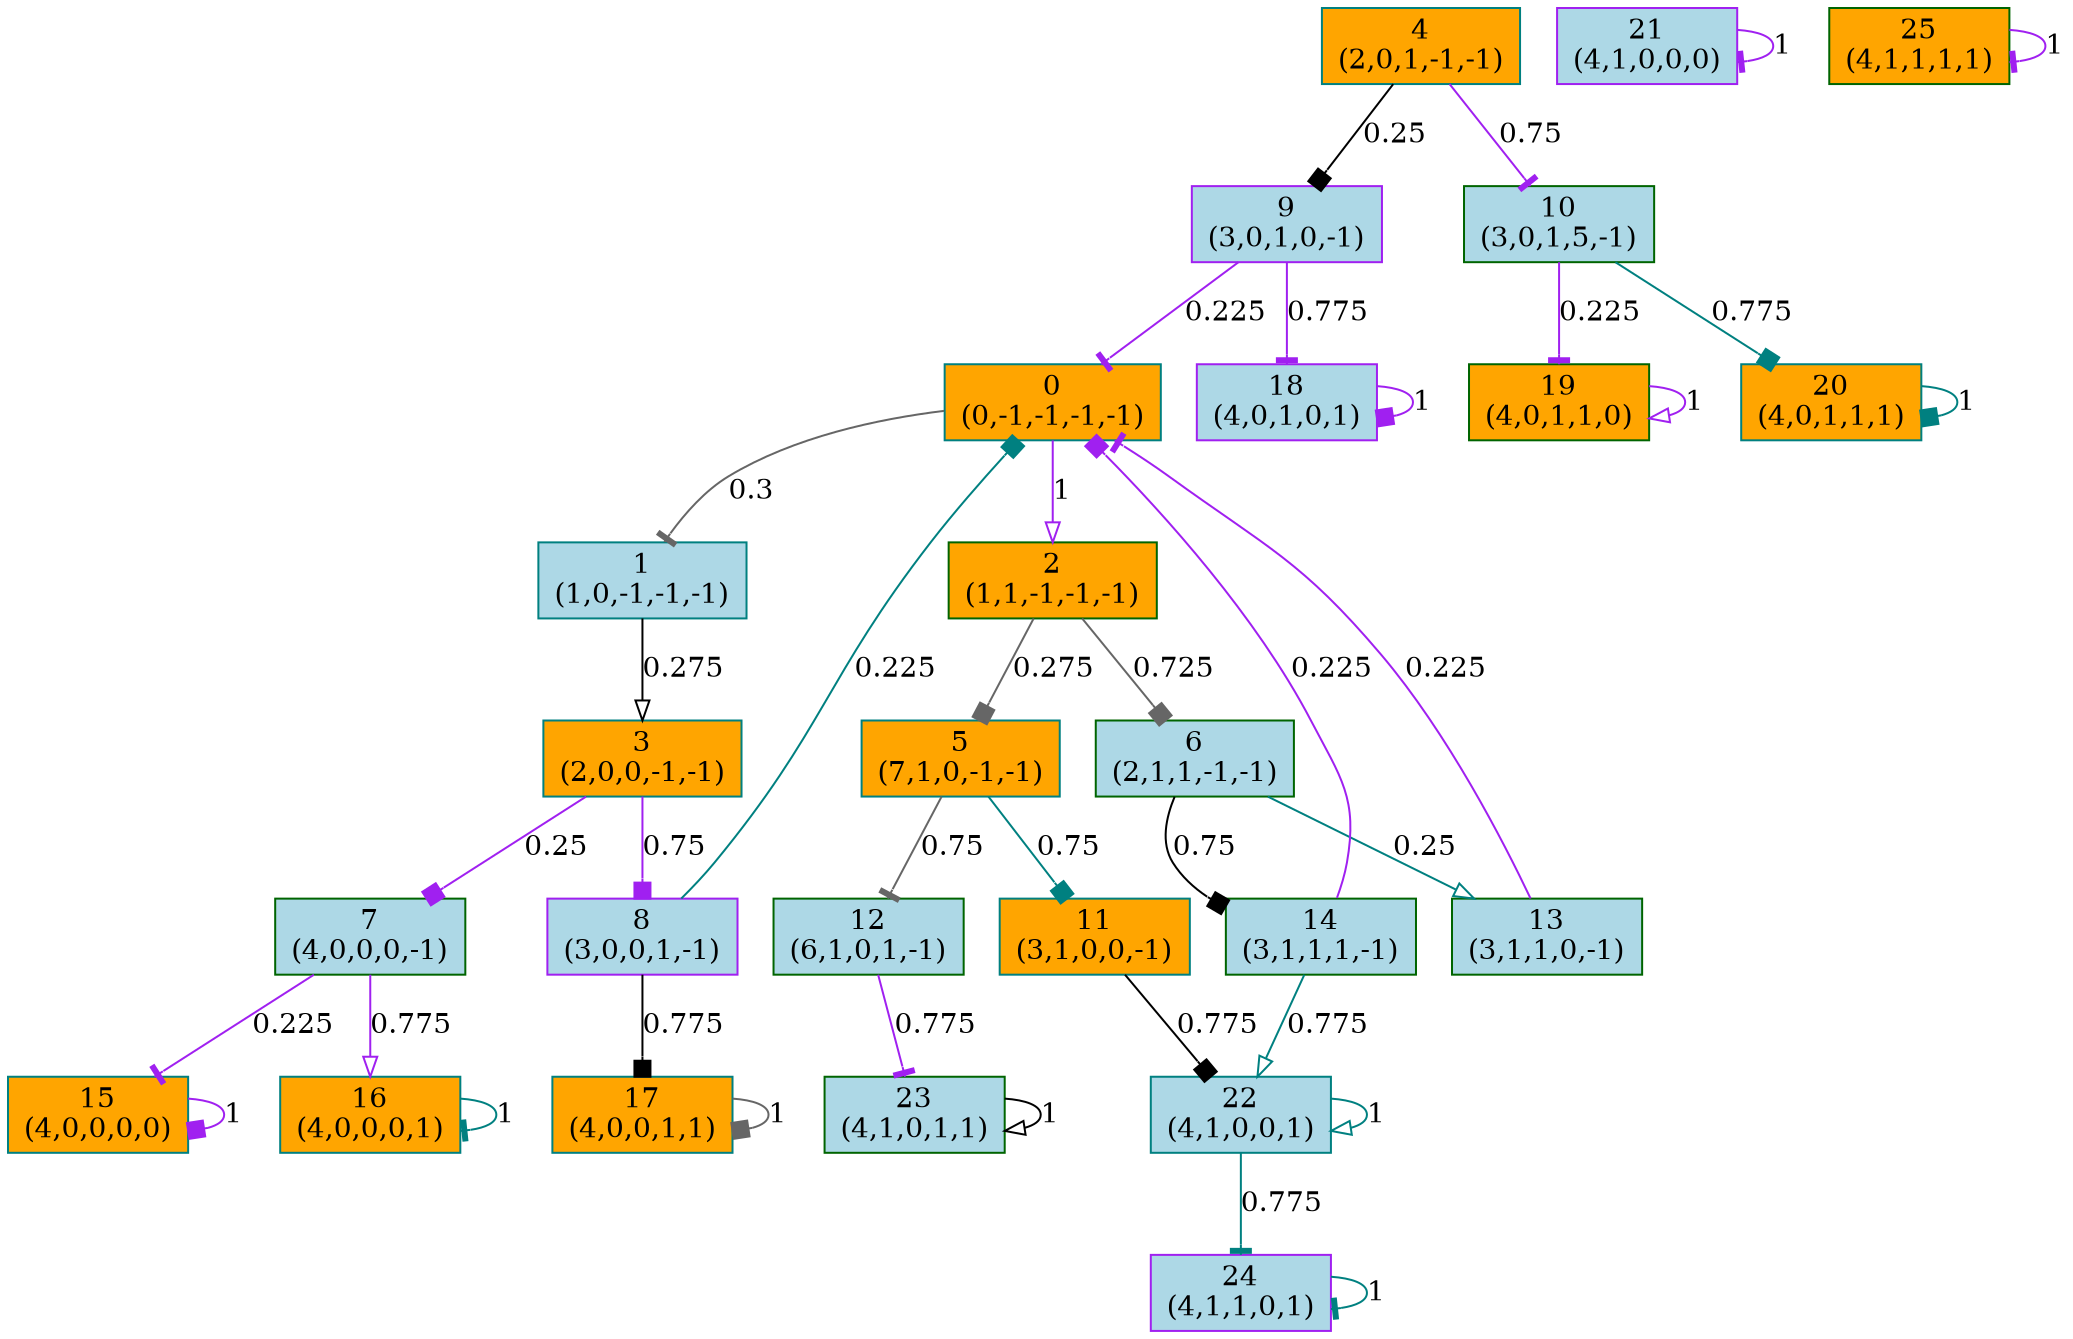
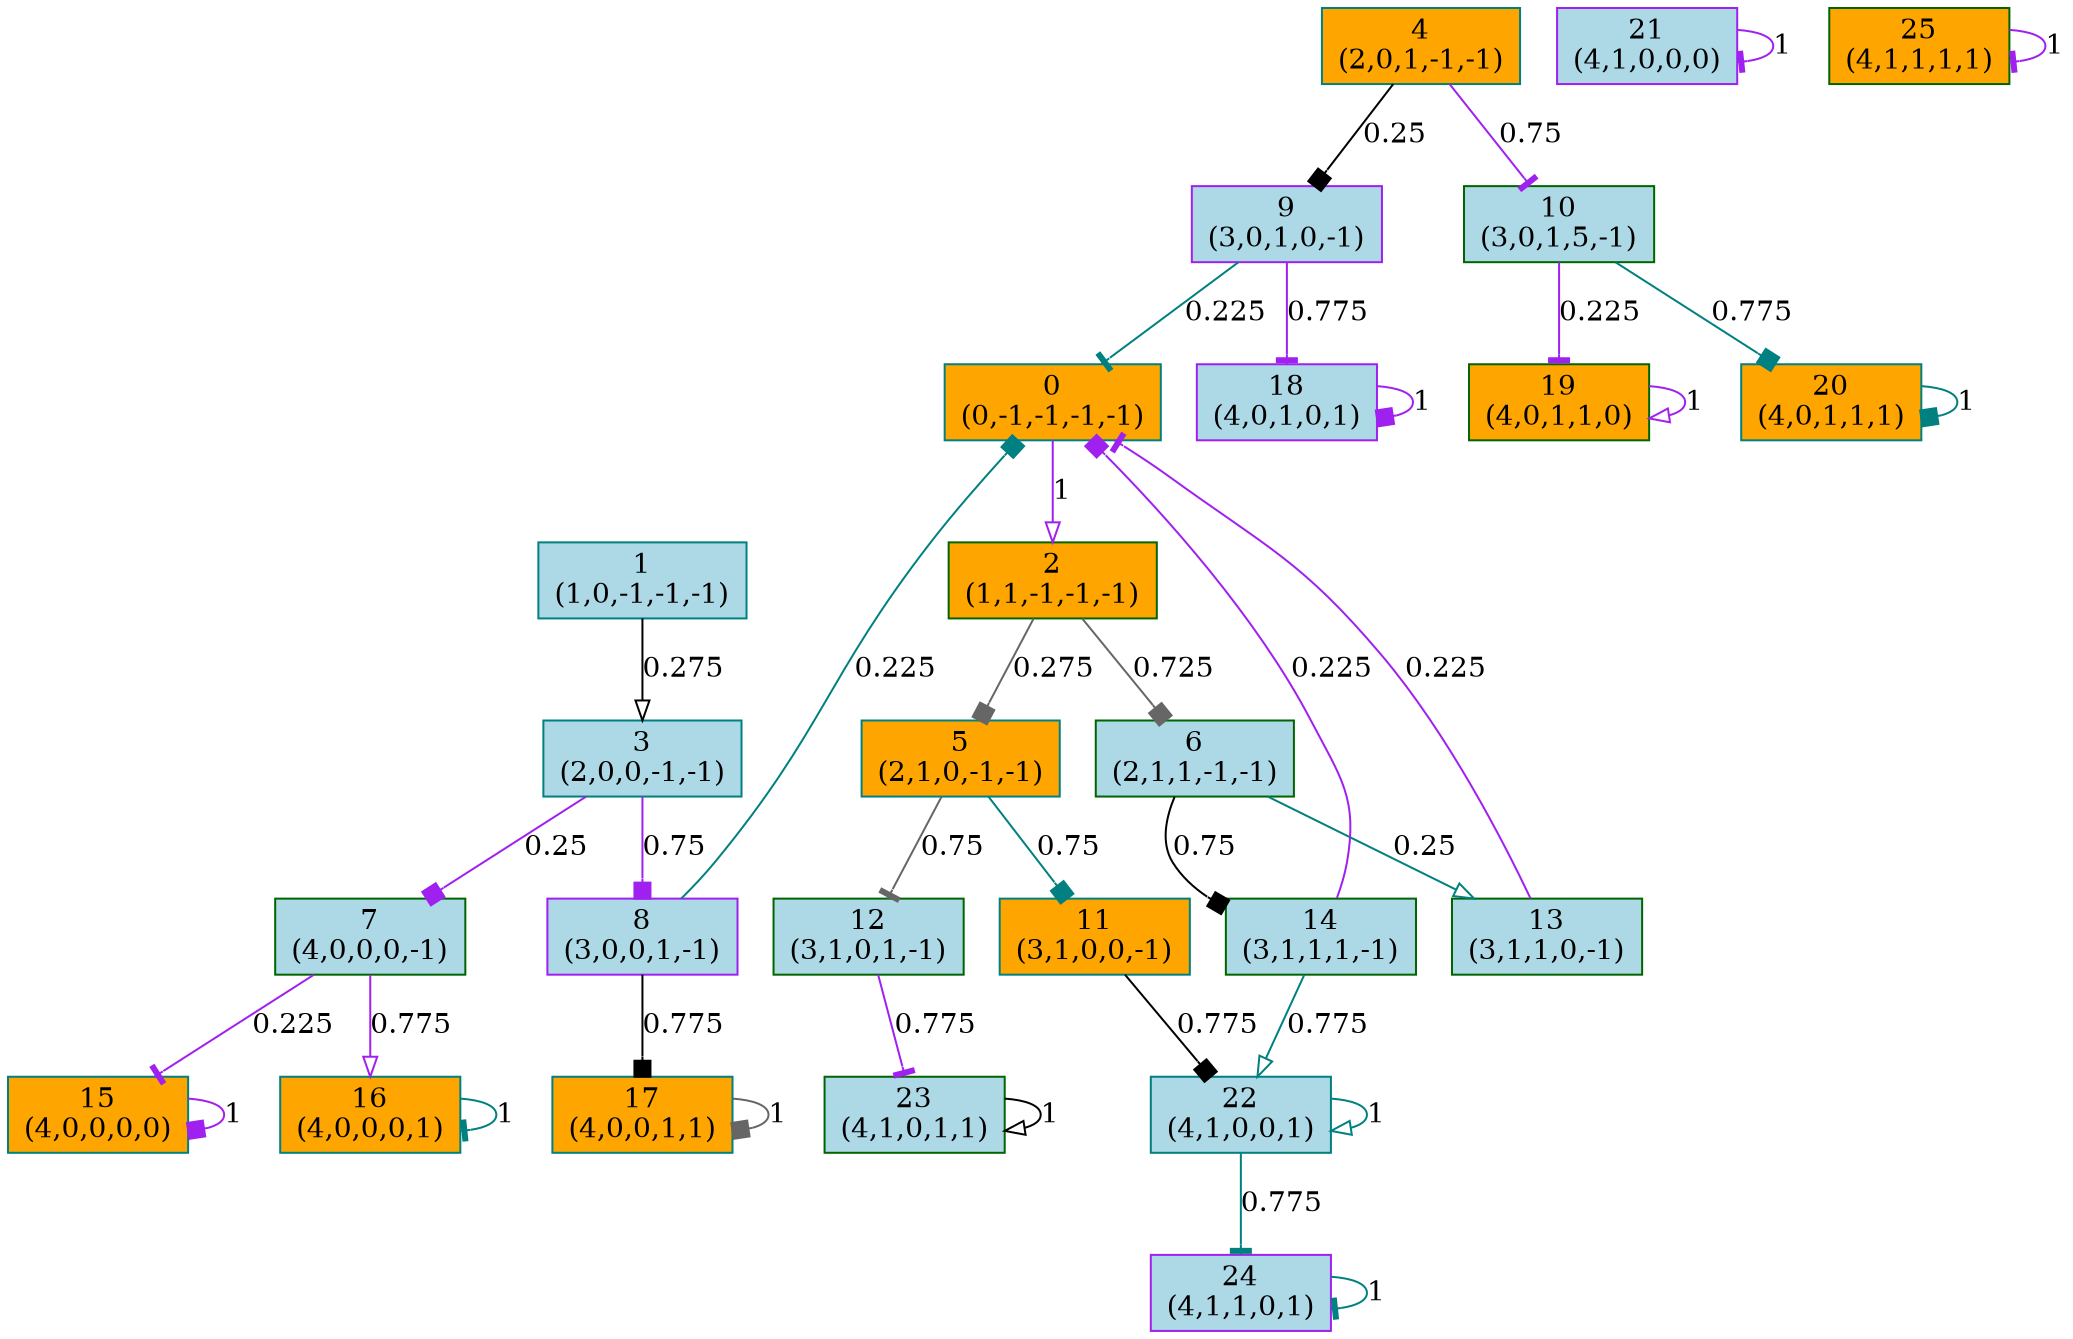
(1174, 310) -> (1174, 310)
(794, 446) -> none
(642, 759) -> (642, 759)
(961, 759) -> (961, 759)
(869, 937) -> (869, 937)
